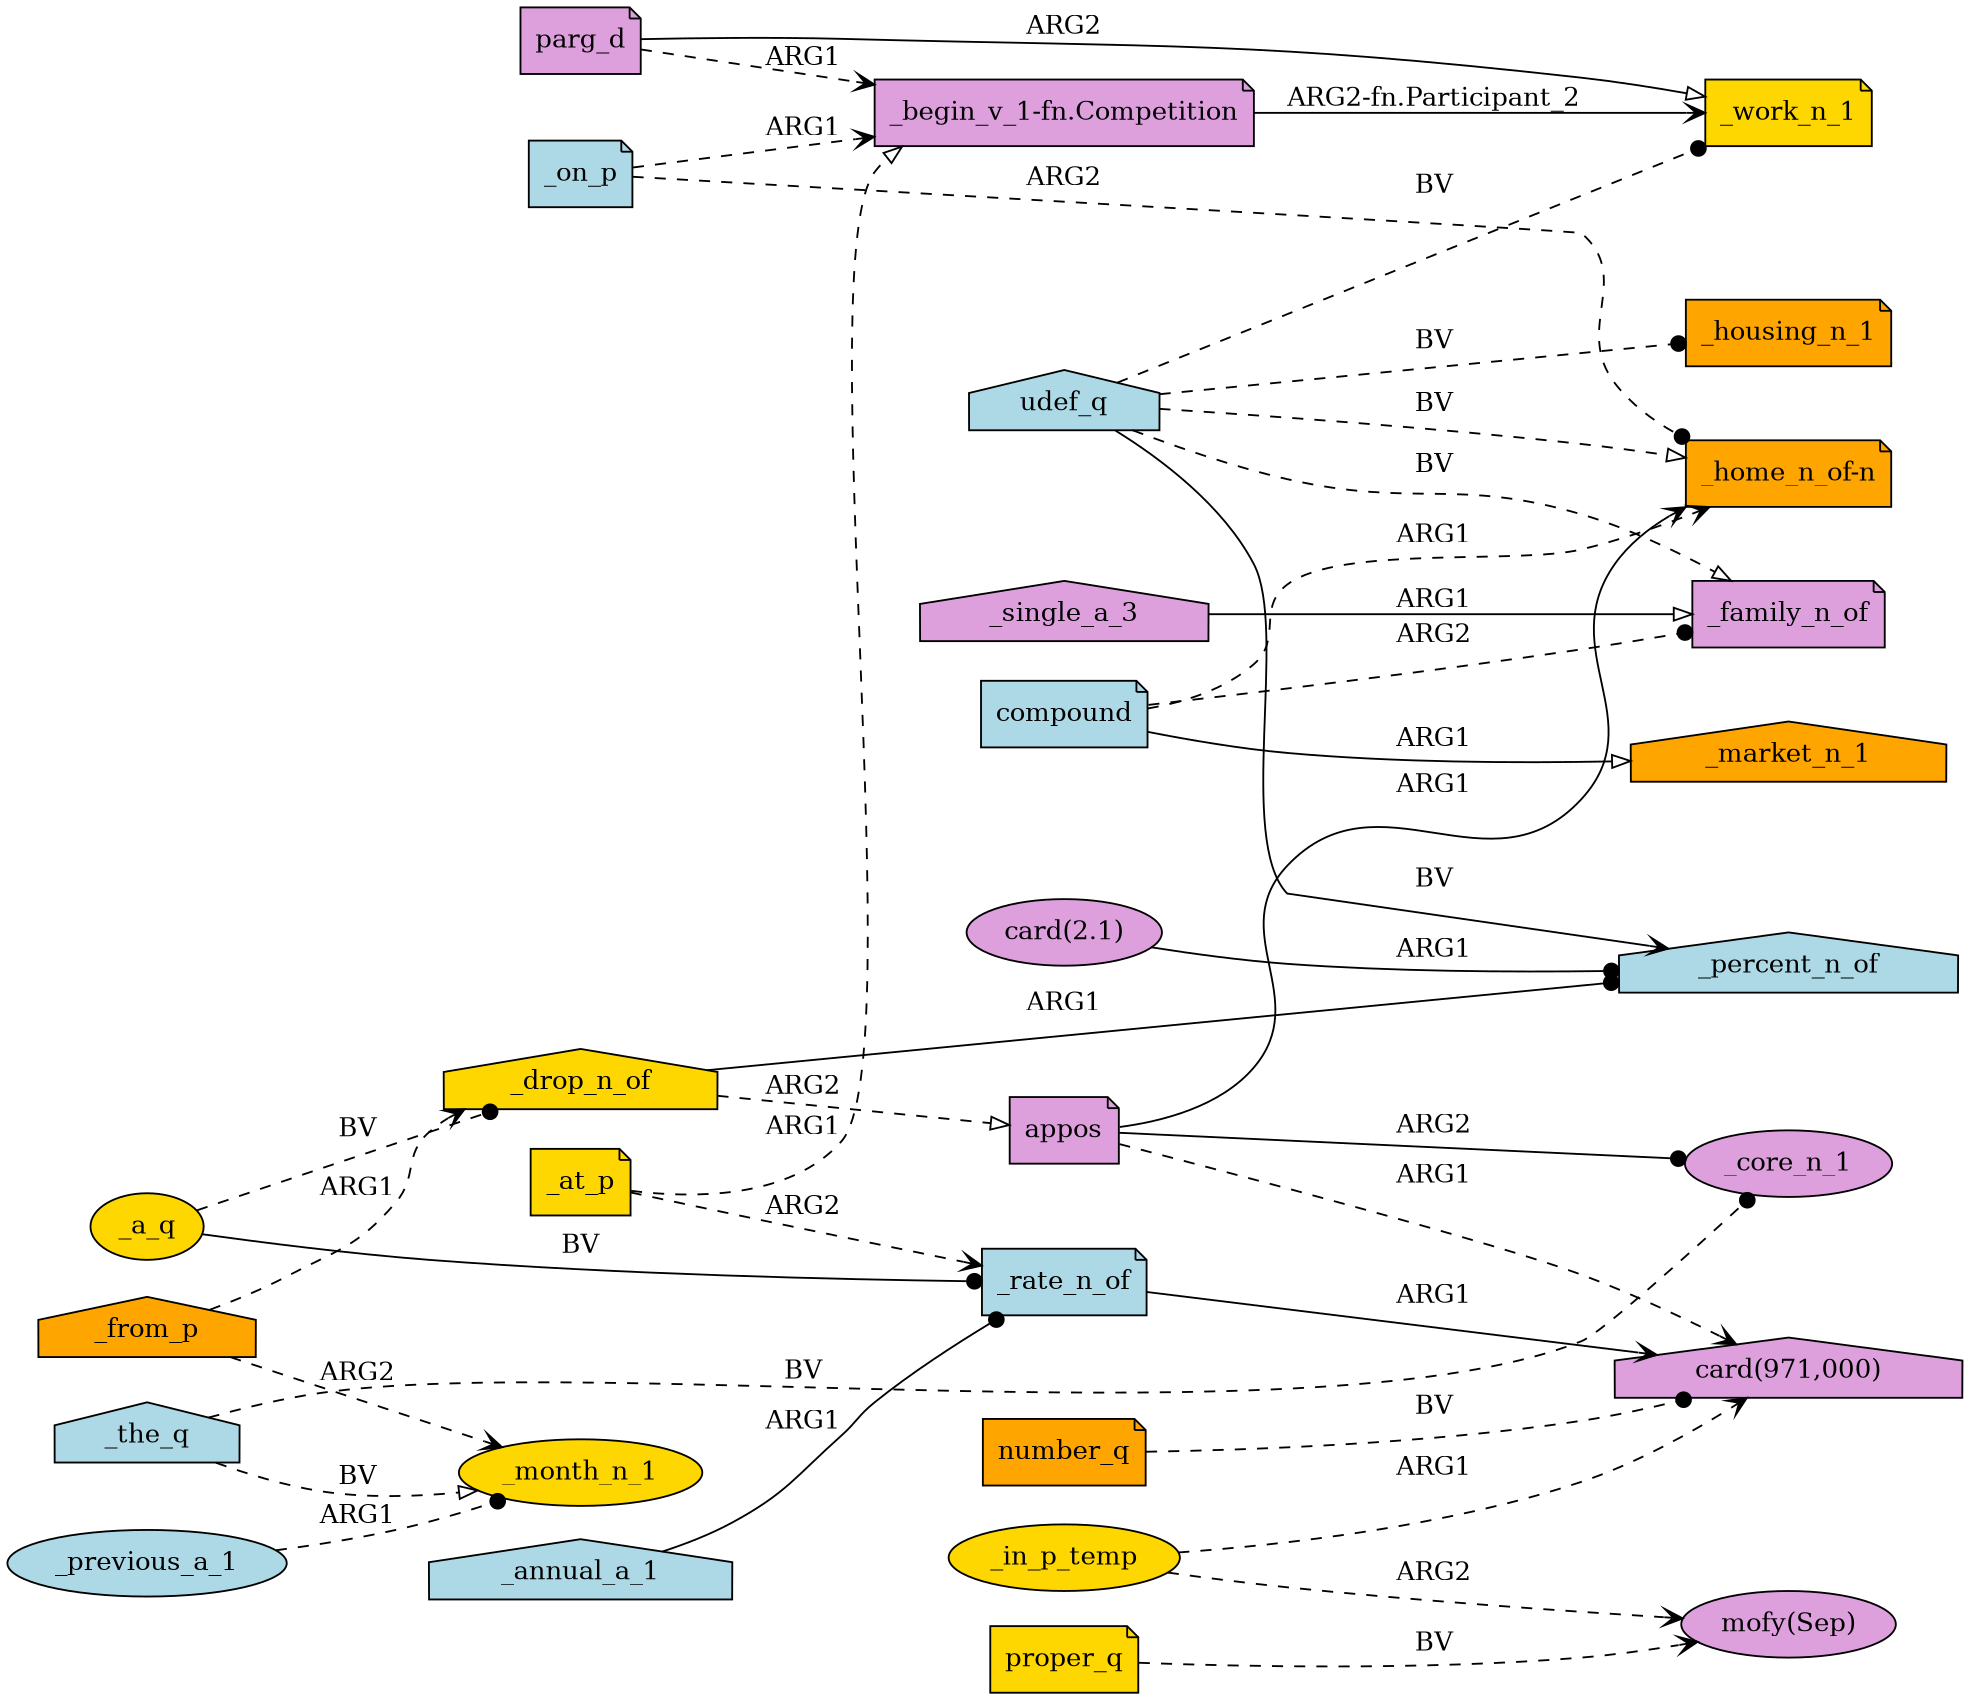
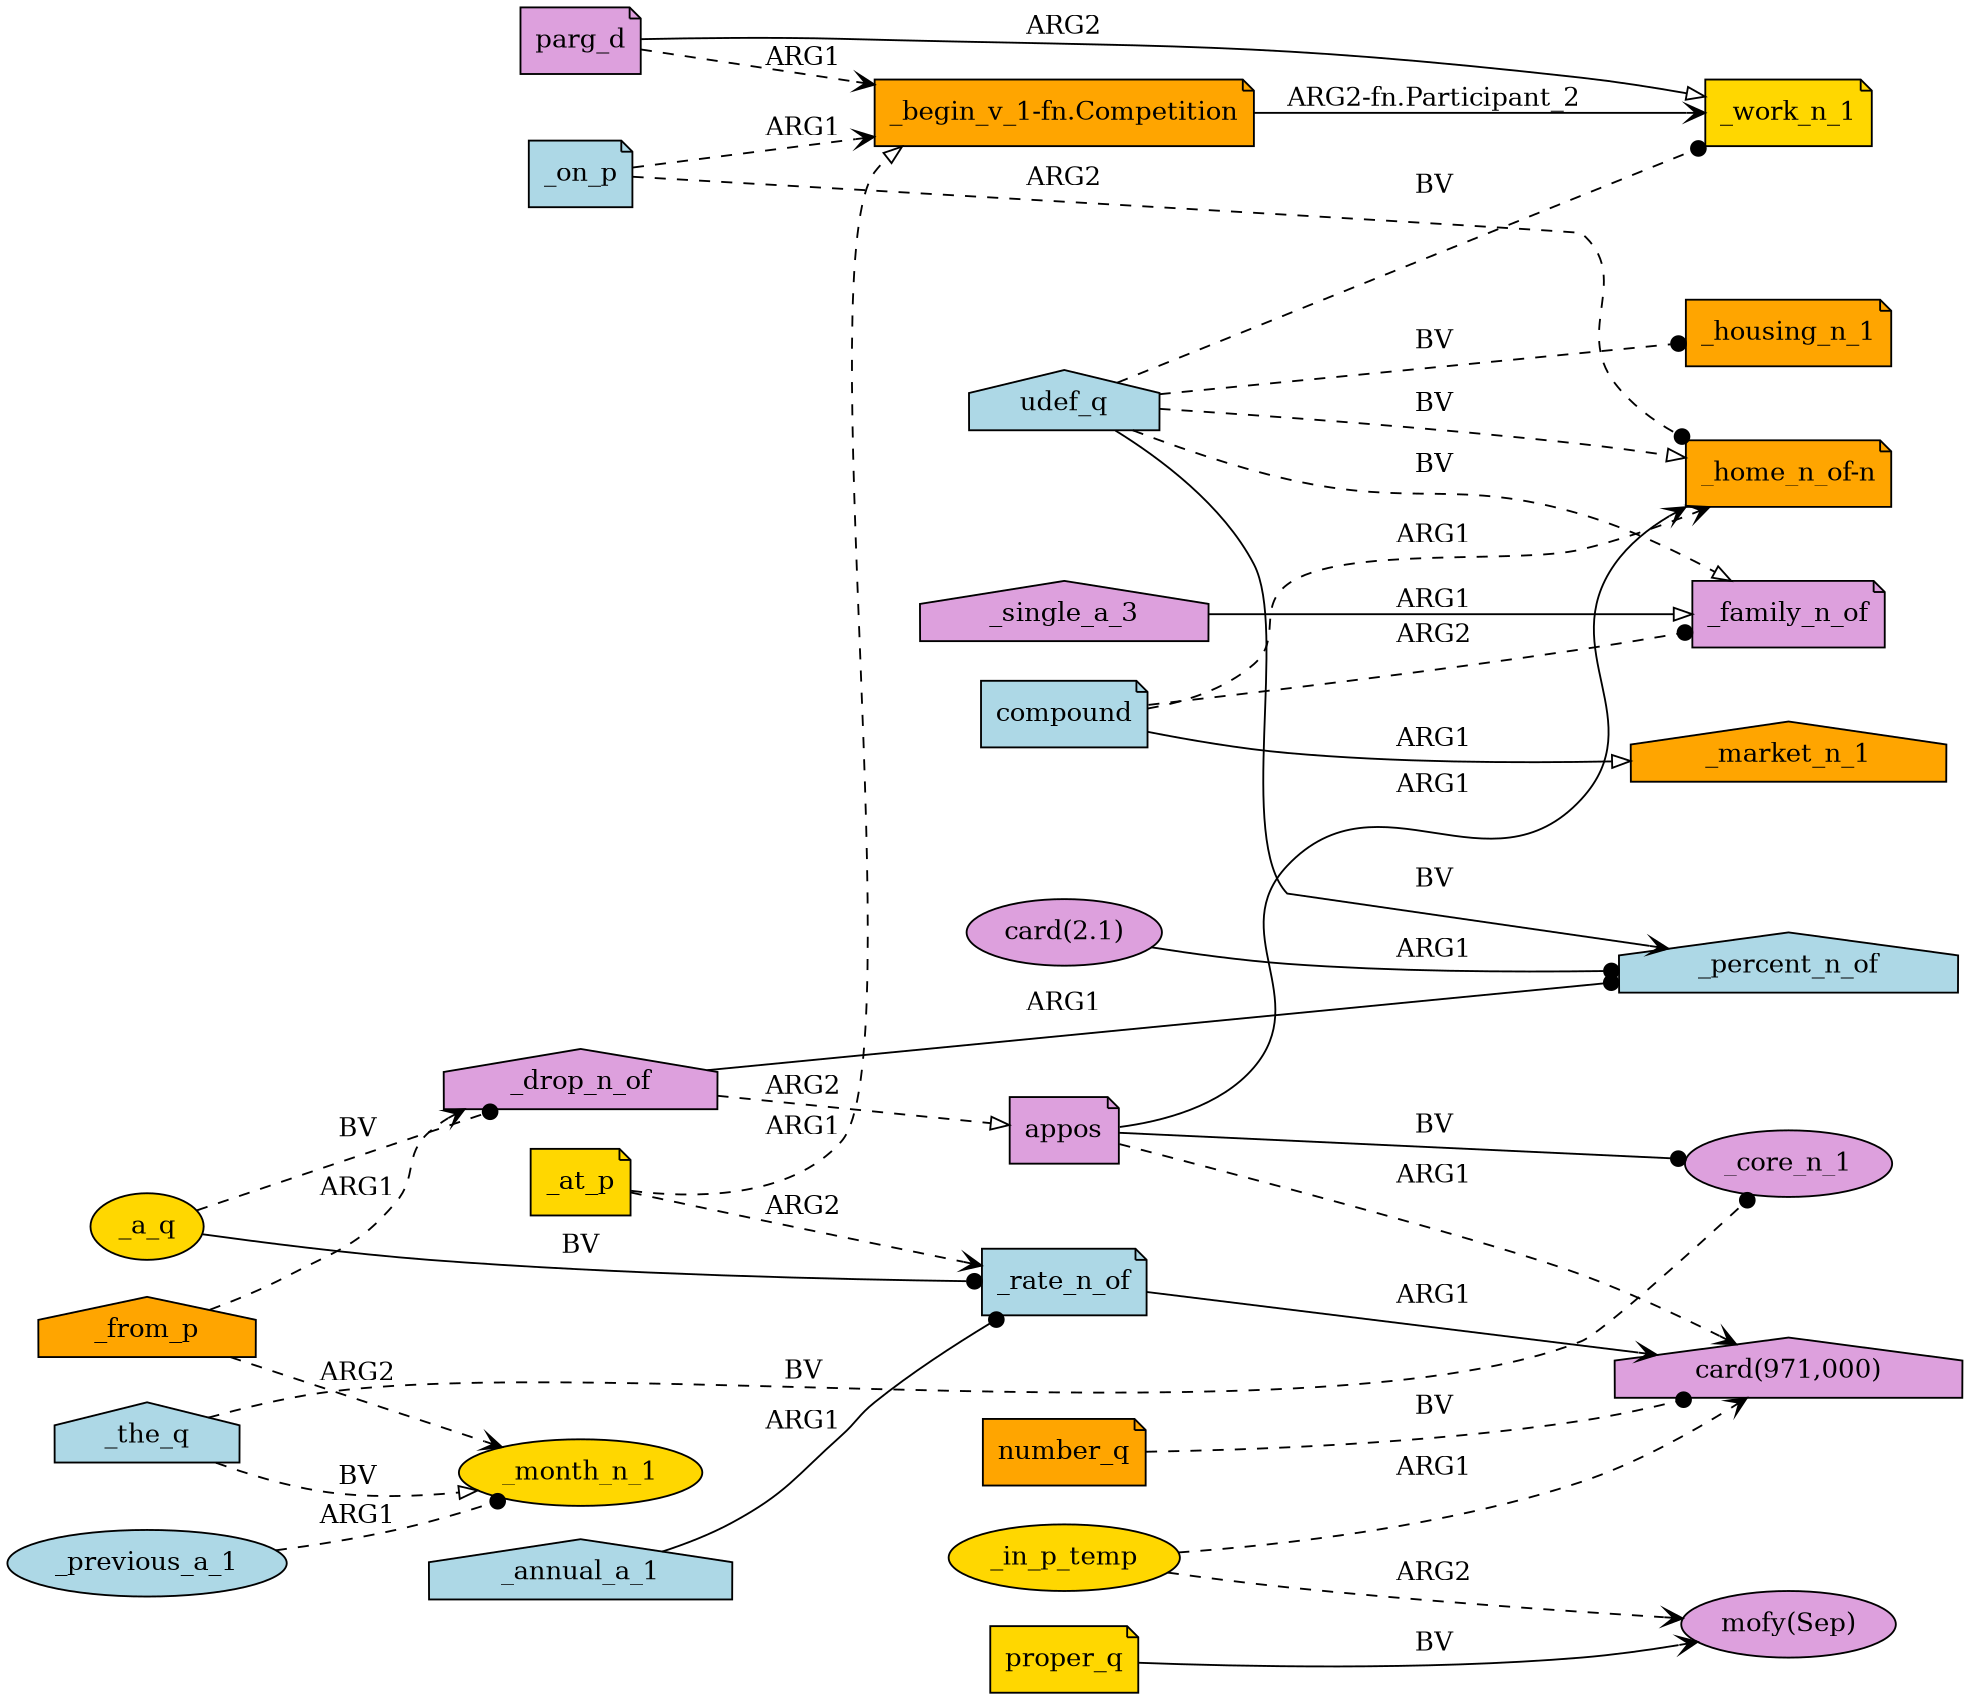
(1064, 113) -> (1064, 113)
(581, 1082) -> (581, 1082)
(1434, 1126) -> (1434, 1126)
(1409, 1666) -> (1409, 1666)
